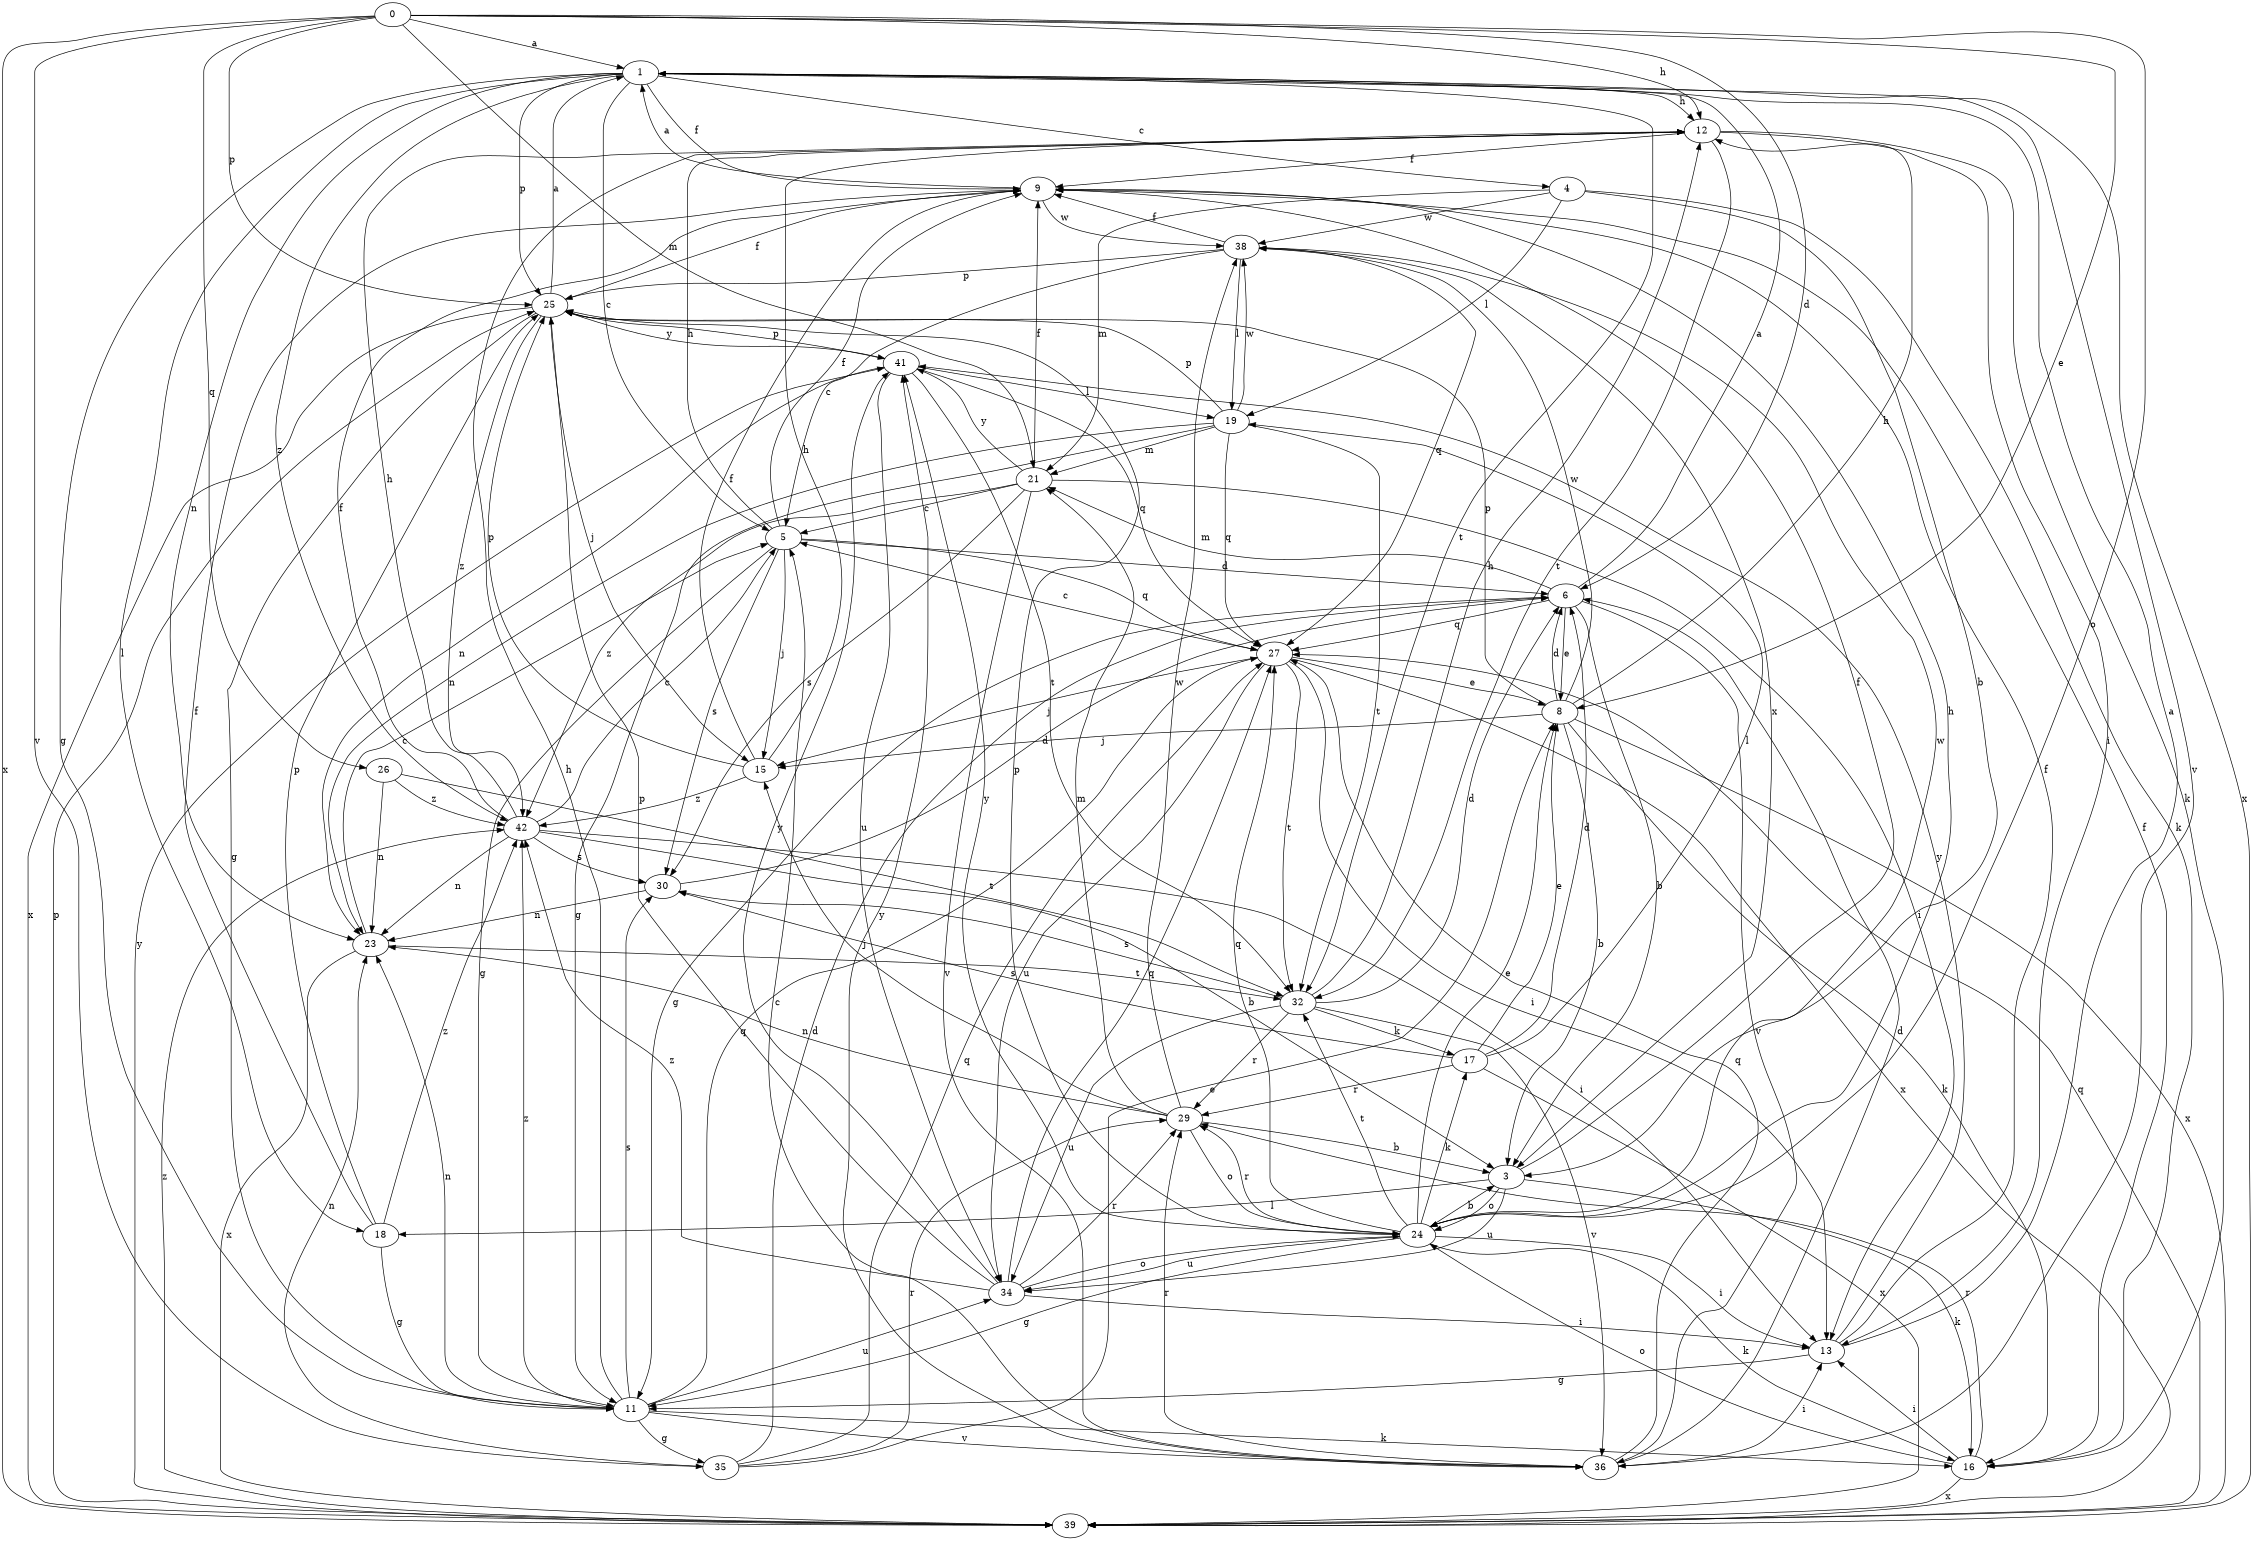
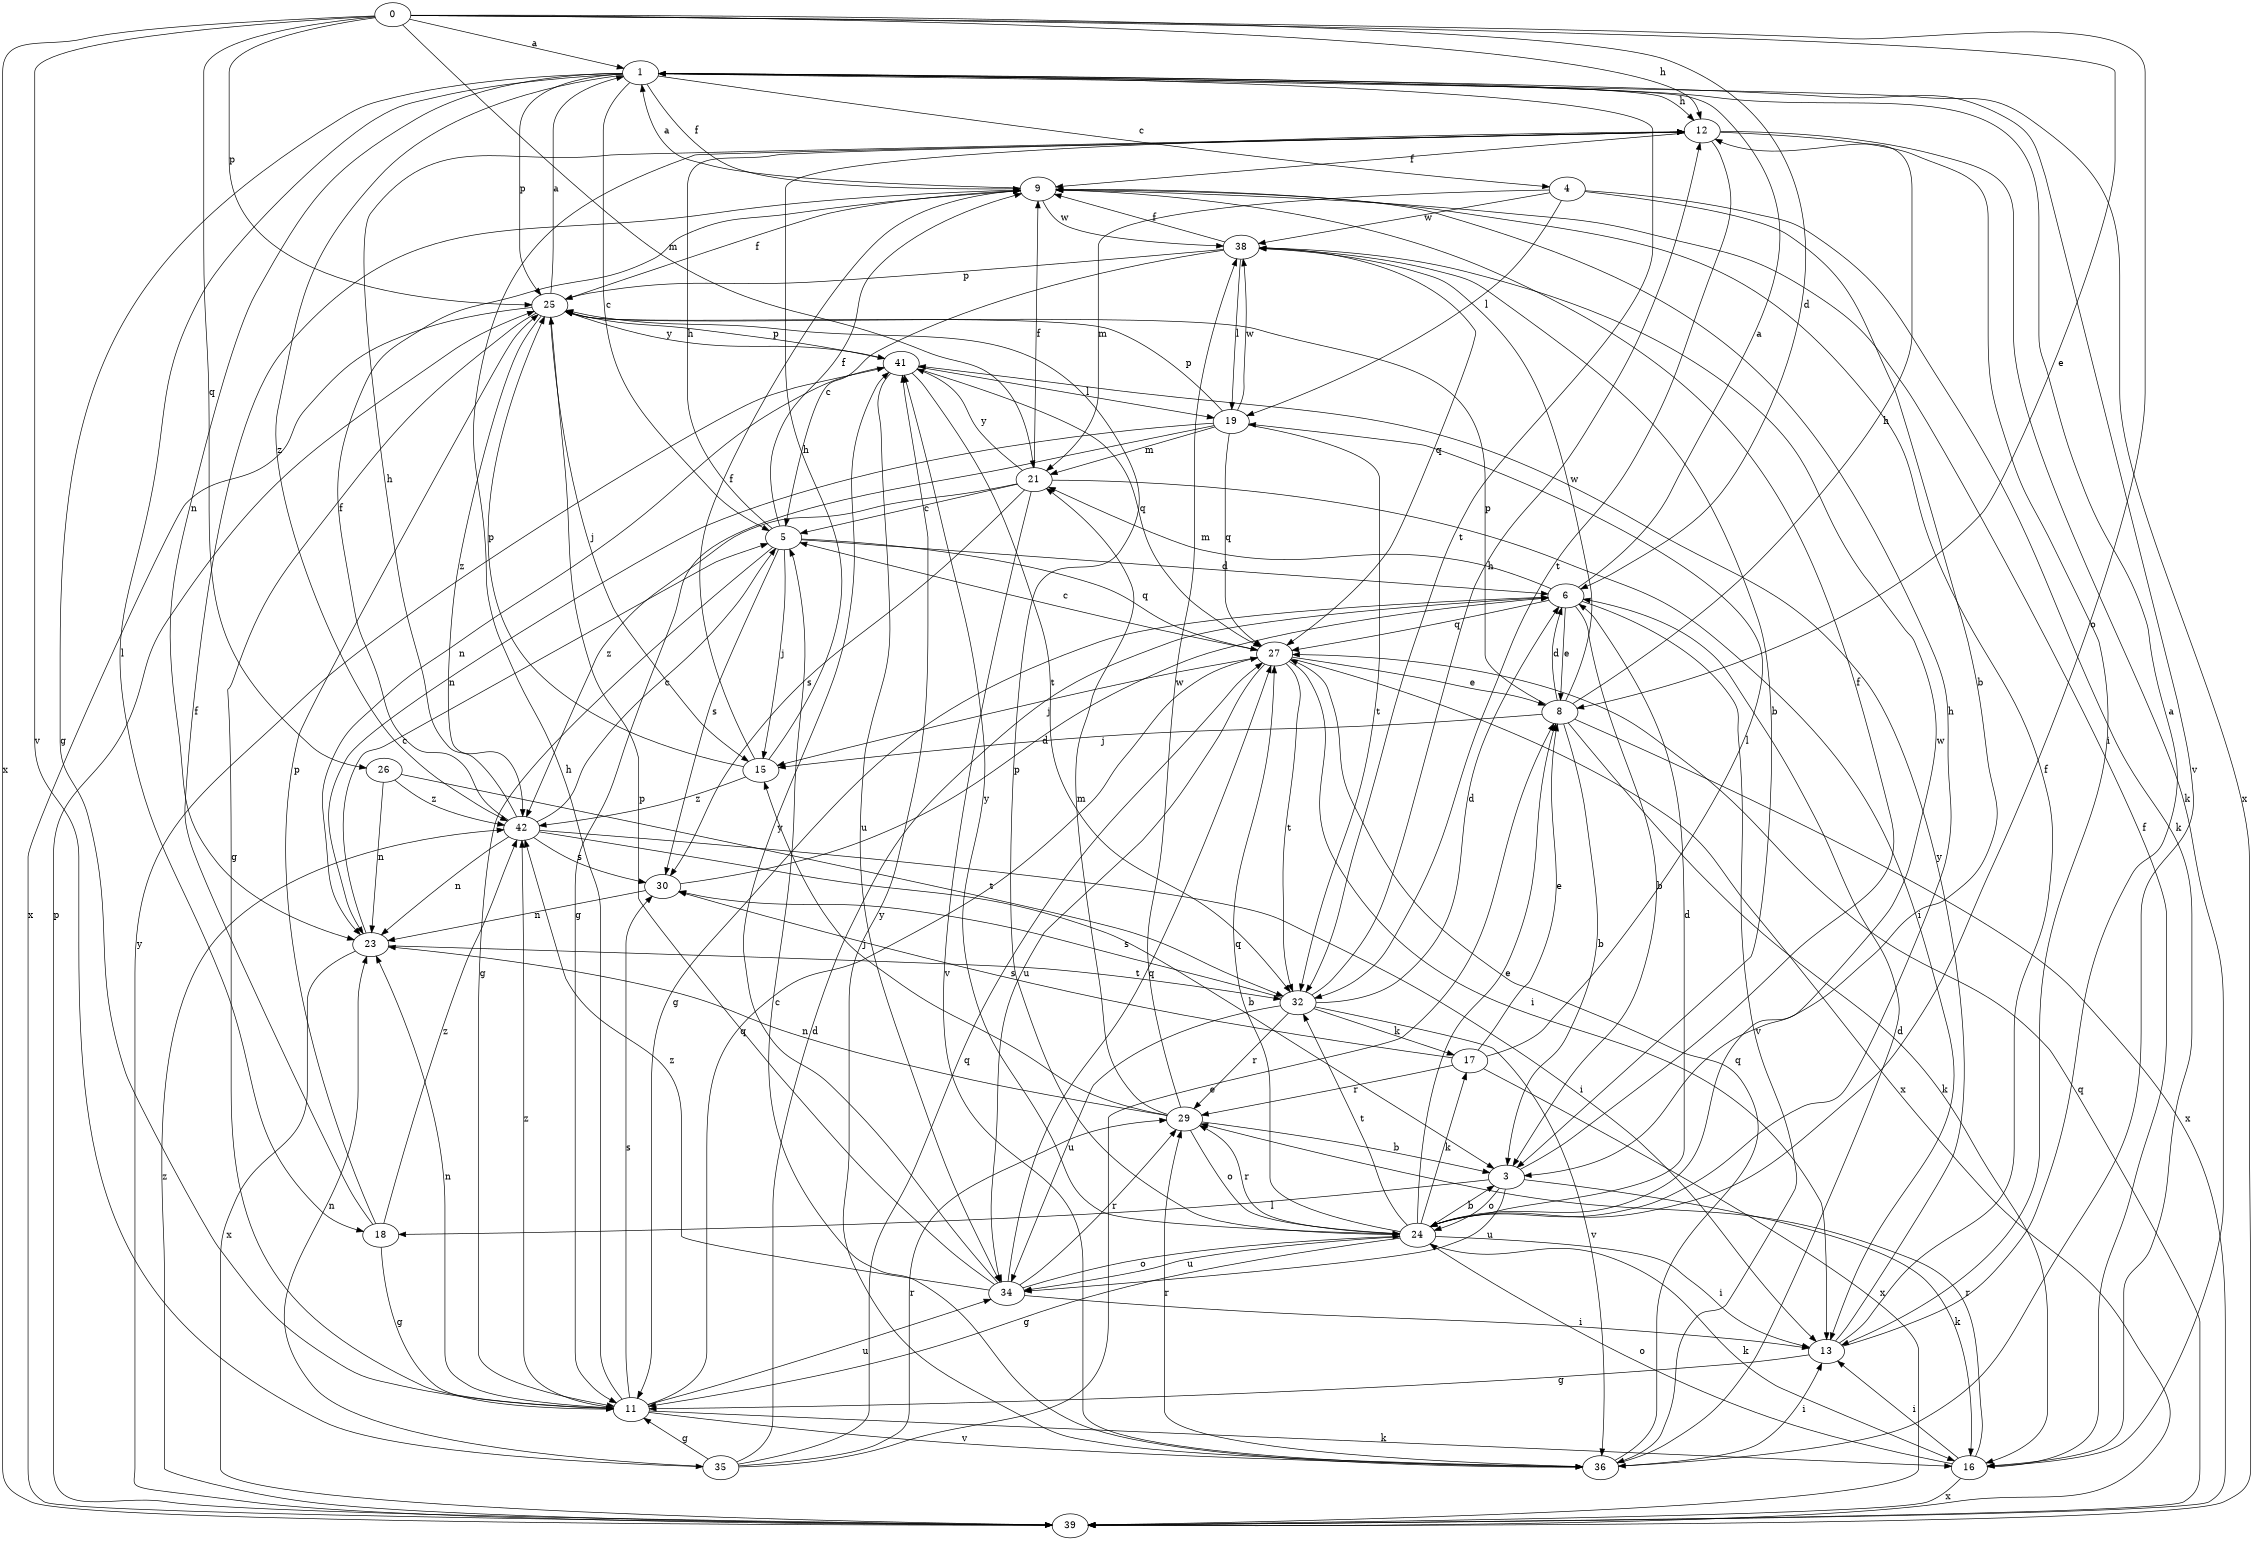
(1775, 712) -> (1775, 712)
(1579, 851) -> (1684, 1003)
(665, 1446) -> (679, 1441)
